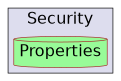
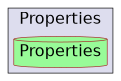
(60, 19) -> (60, 19)
